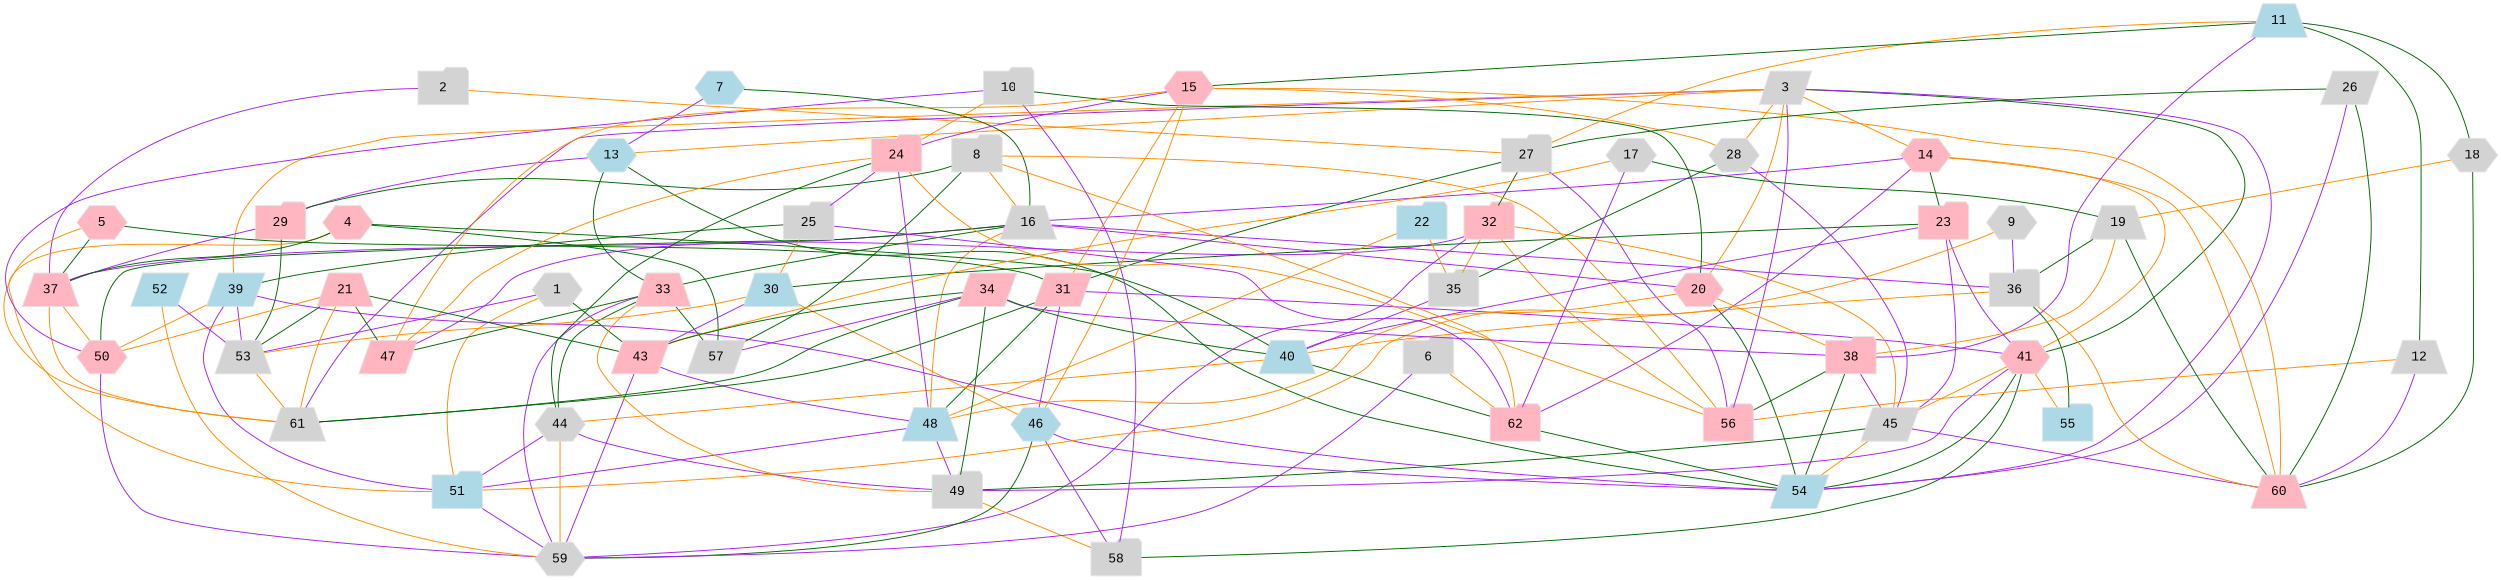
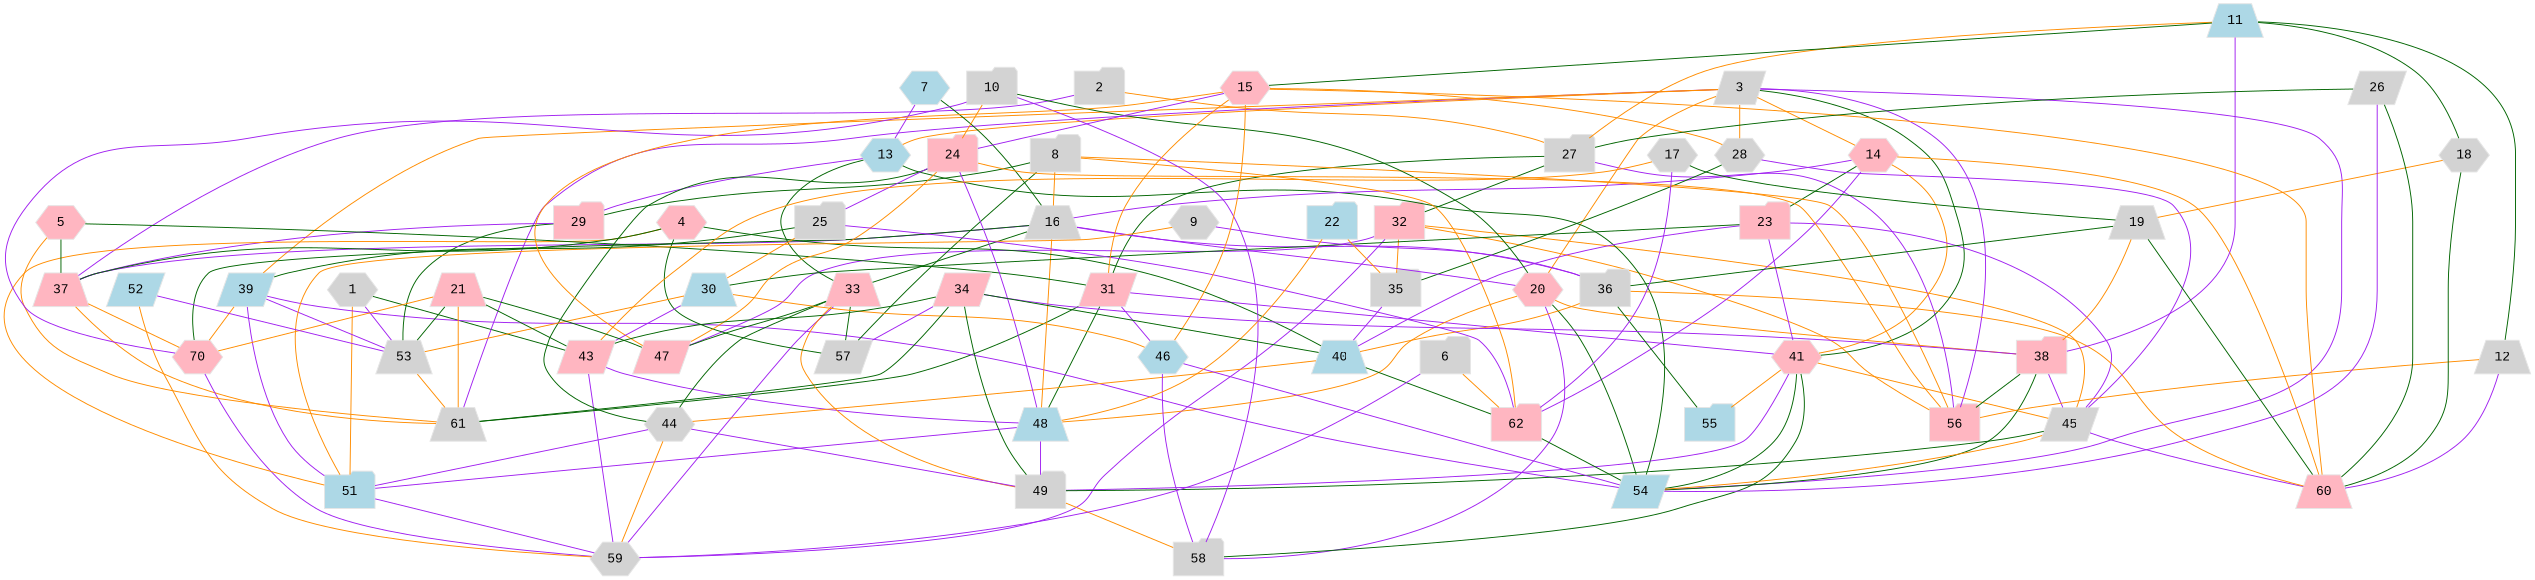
(102, 357) -> (197, 357)
none -> (1466, 509)
(855, 544) -> none
